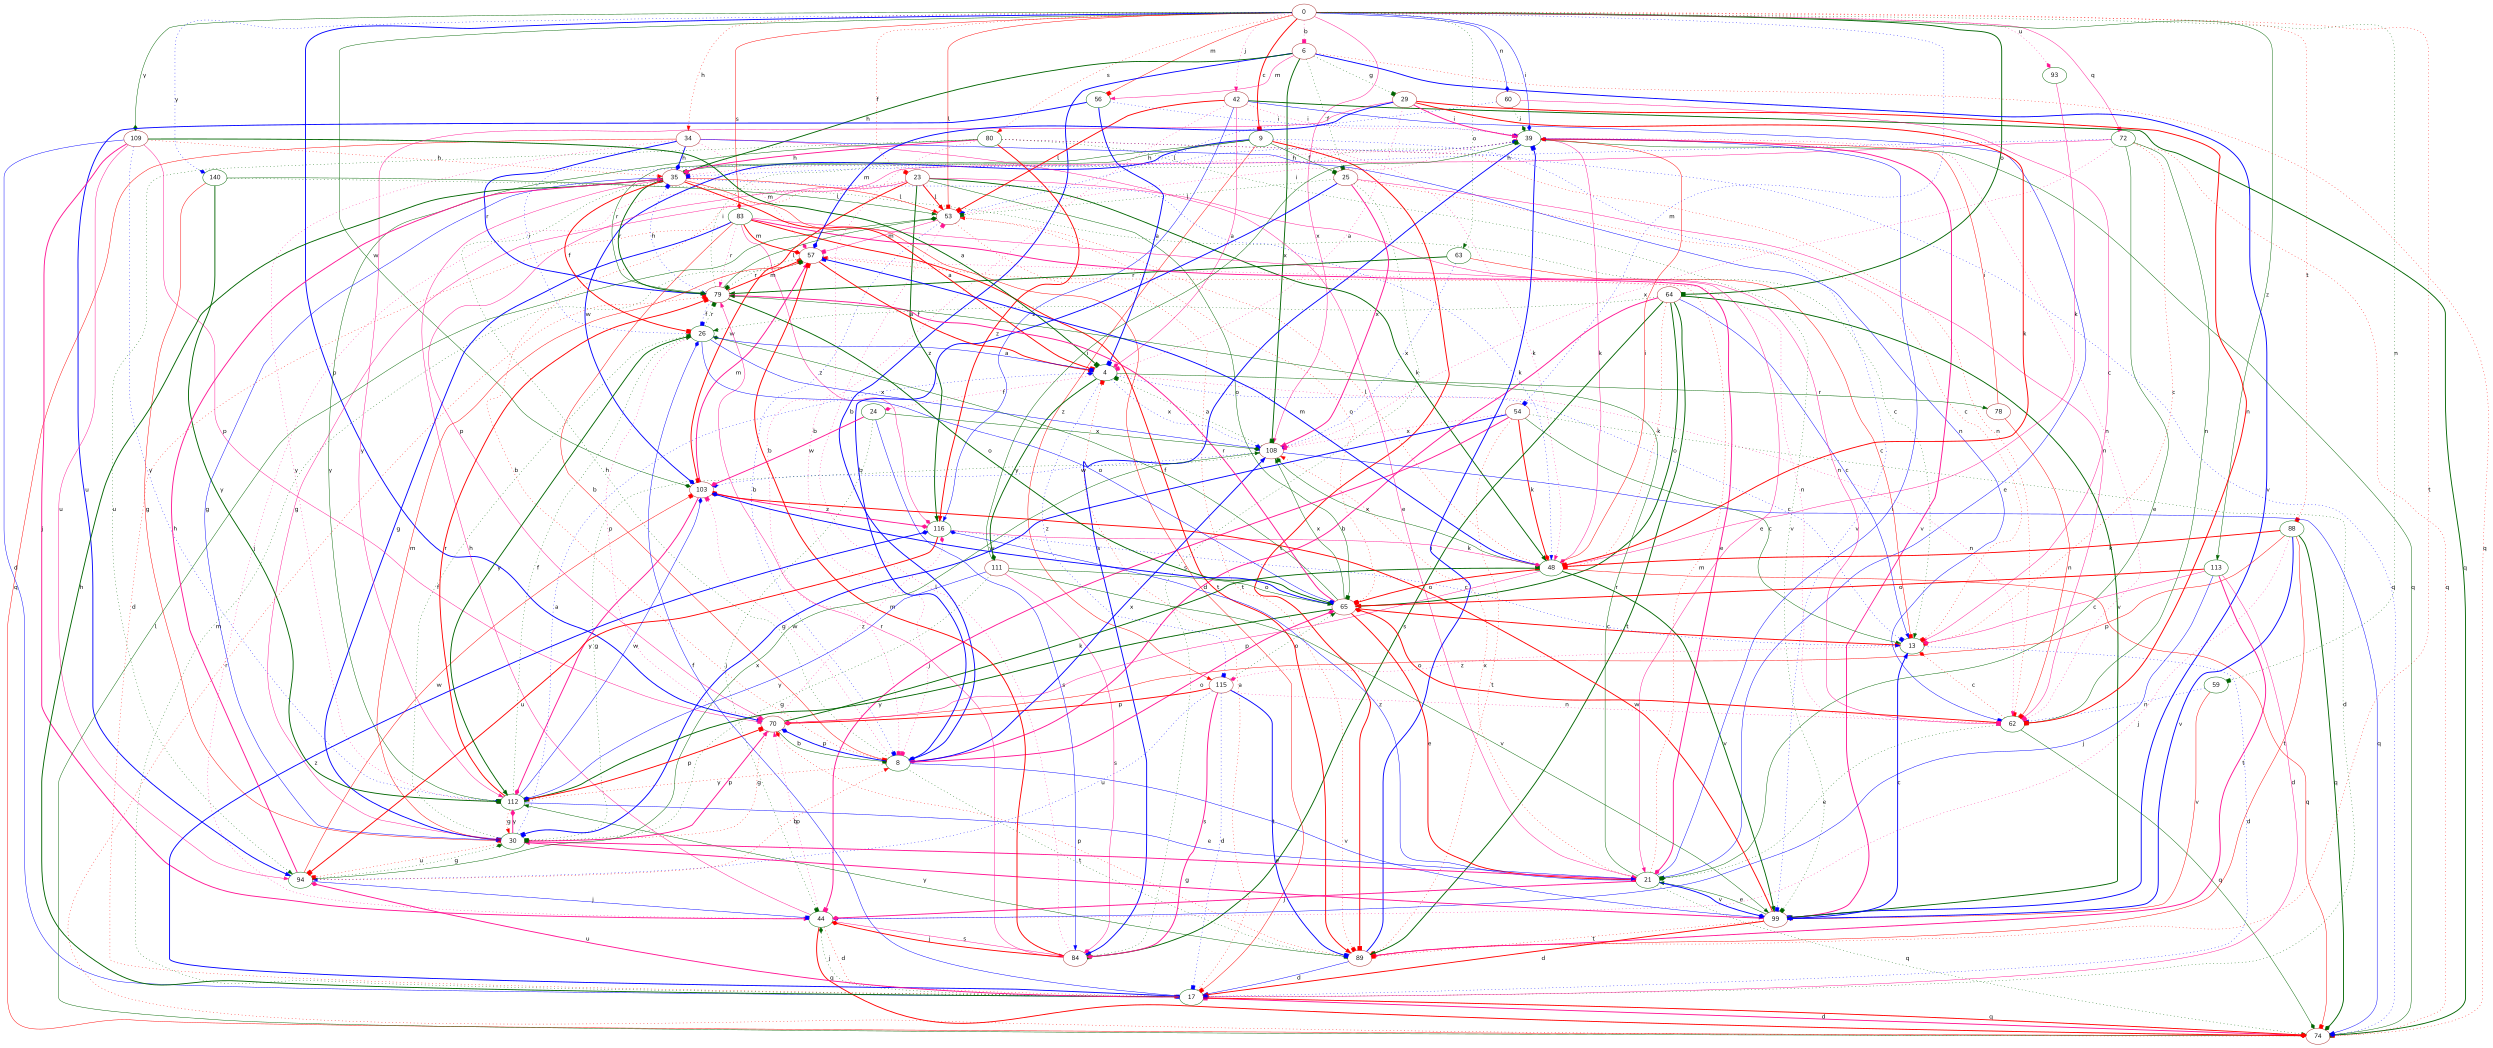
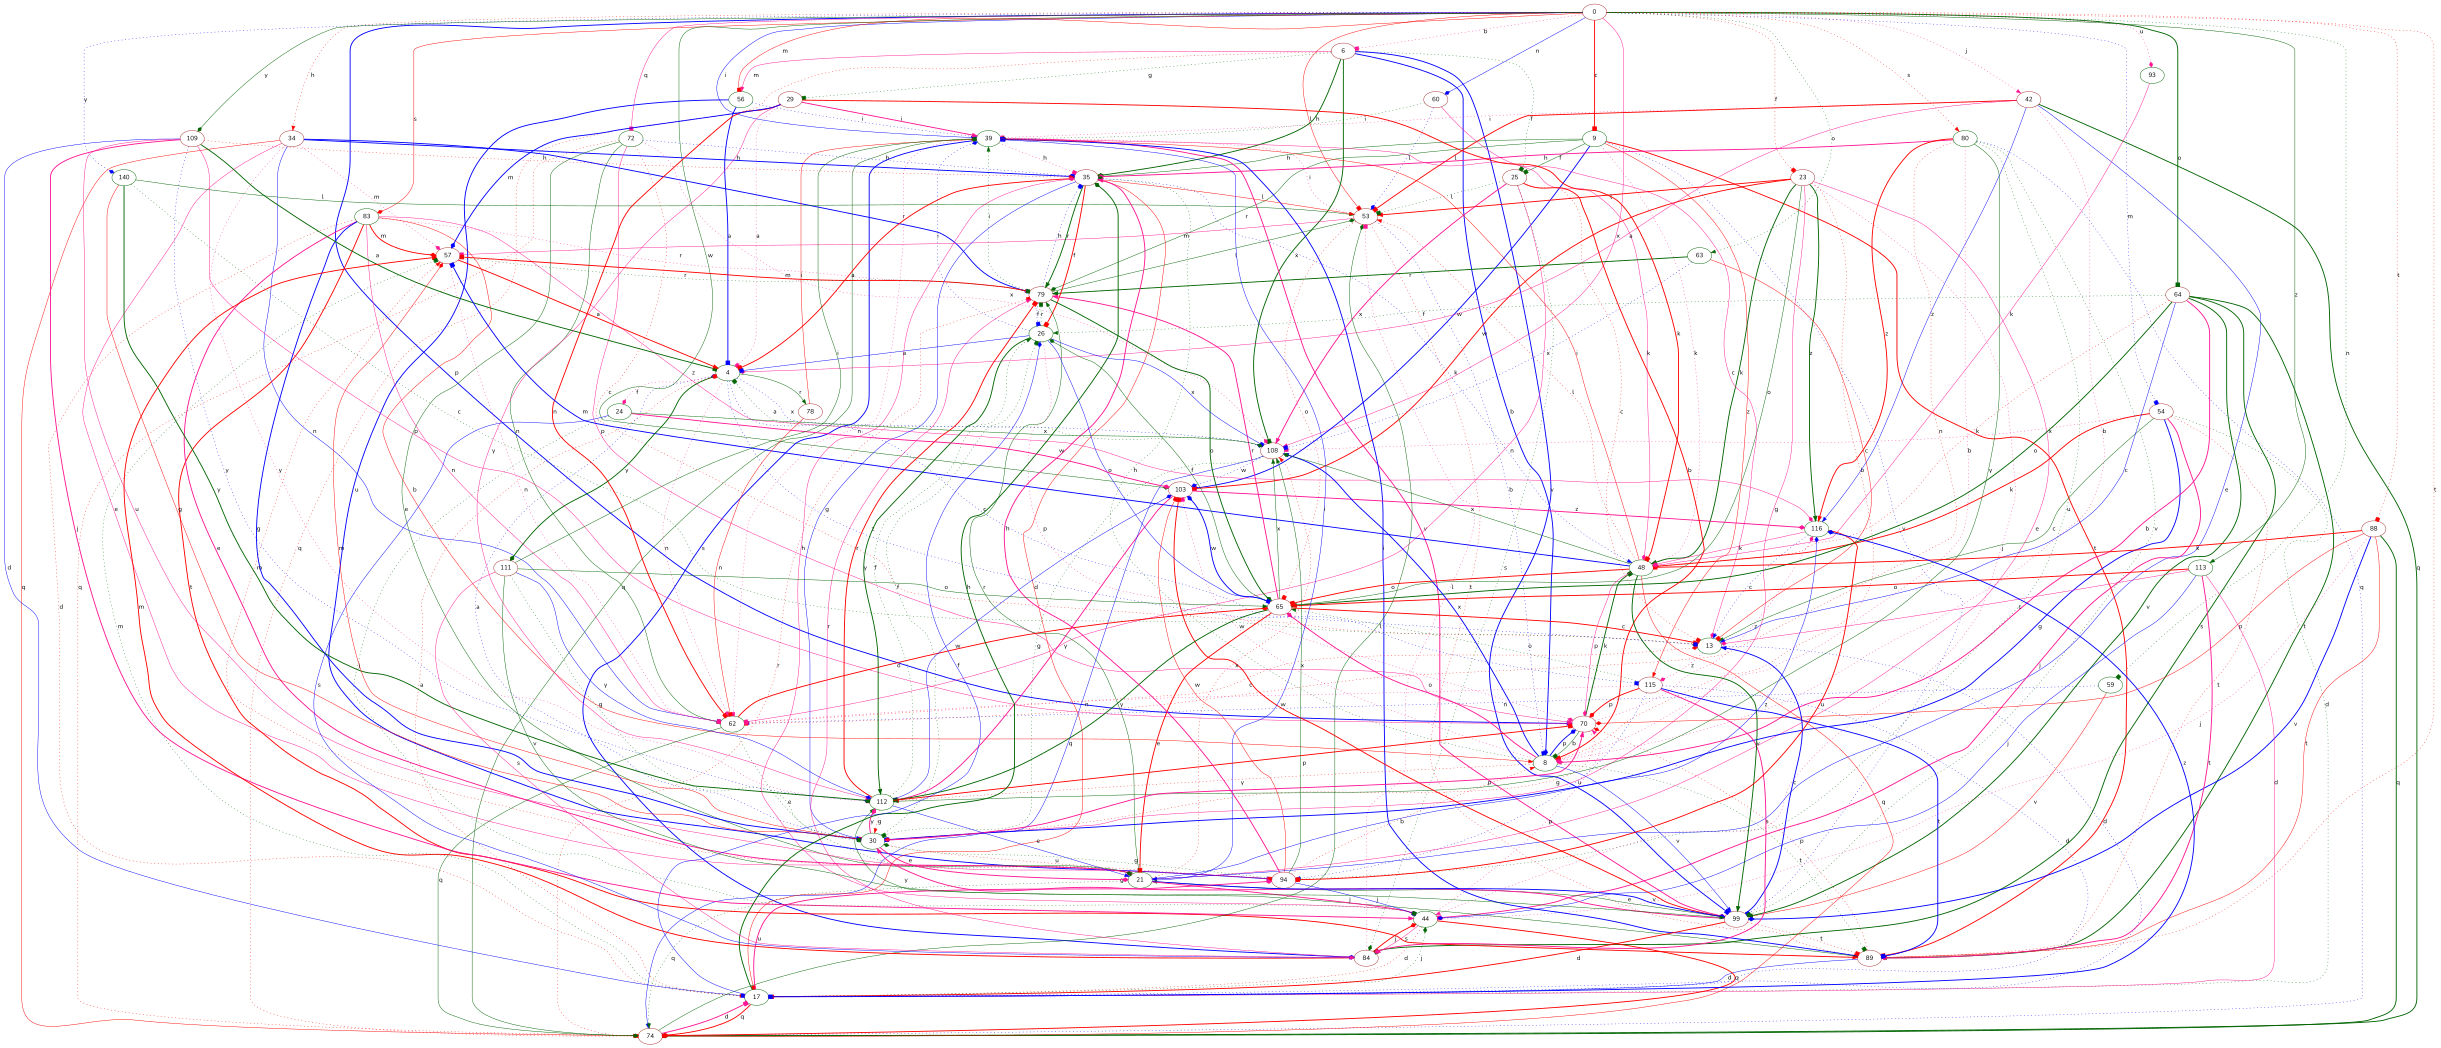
(731, 368) -> none
(921, 398) -> (1686, 469)
(2292, 529) -> (2374, 529)
(301, 880) -> (1284, 880)
